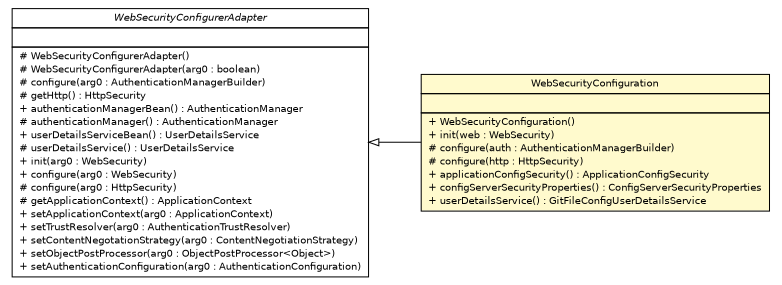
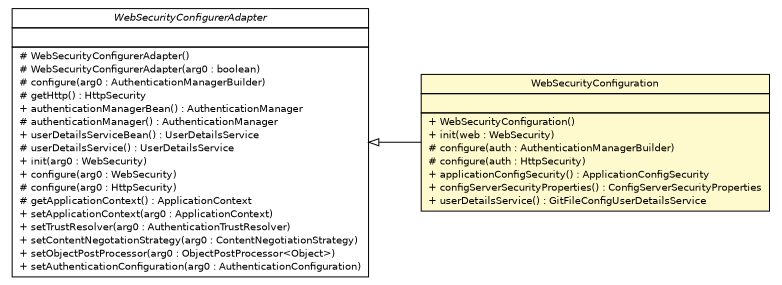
(506, 161) -> (507, 161)
